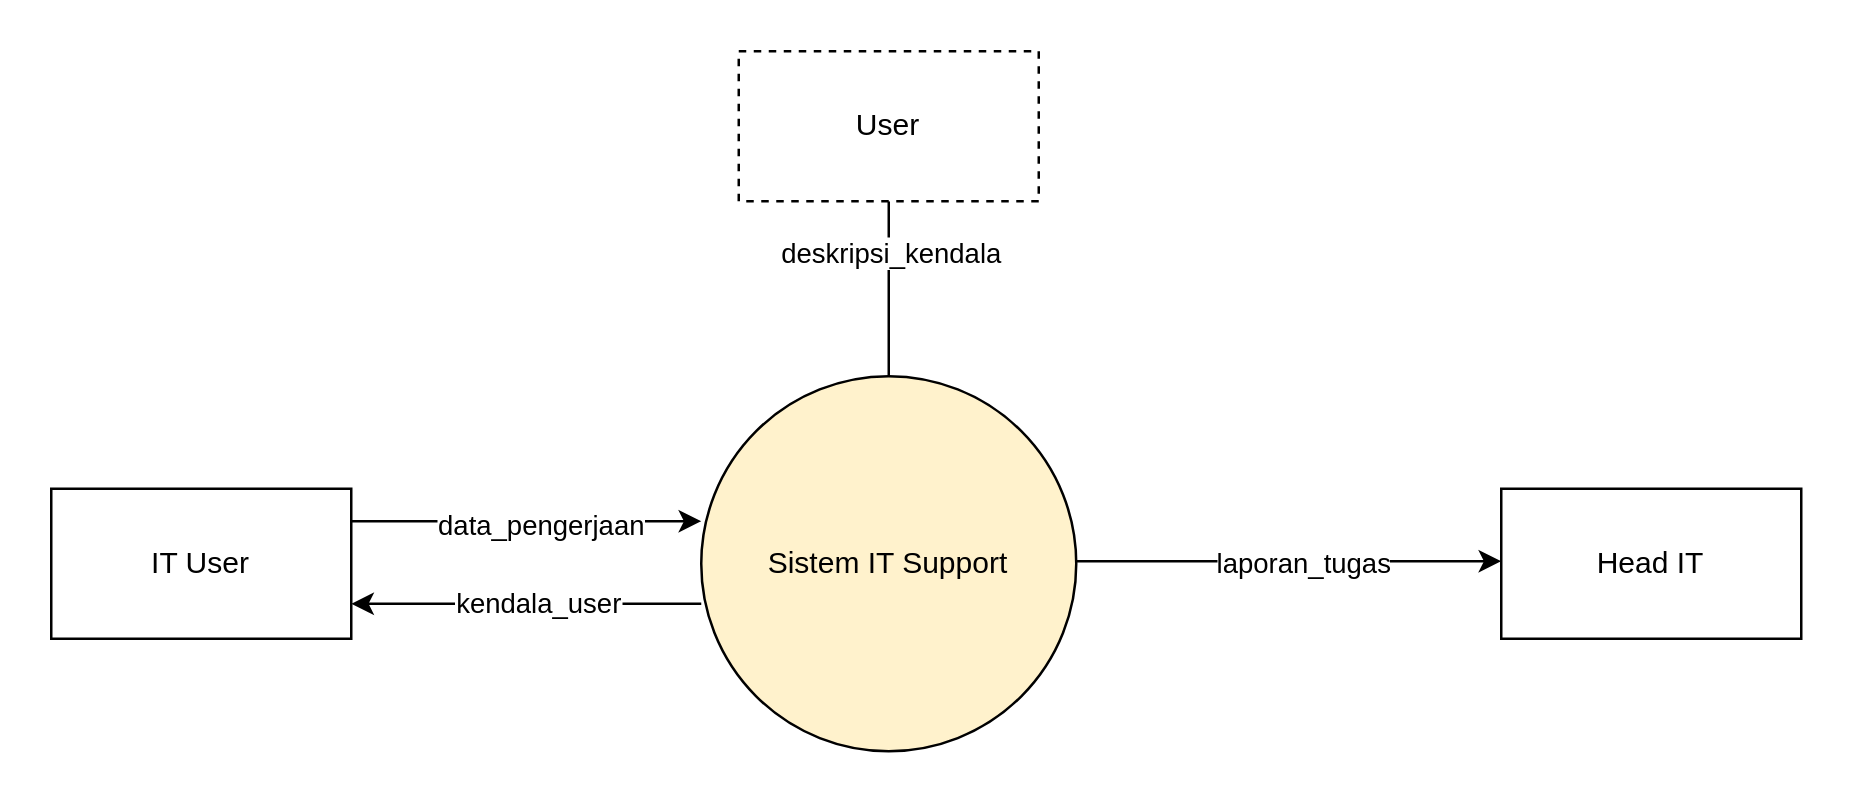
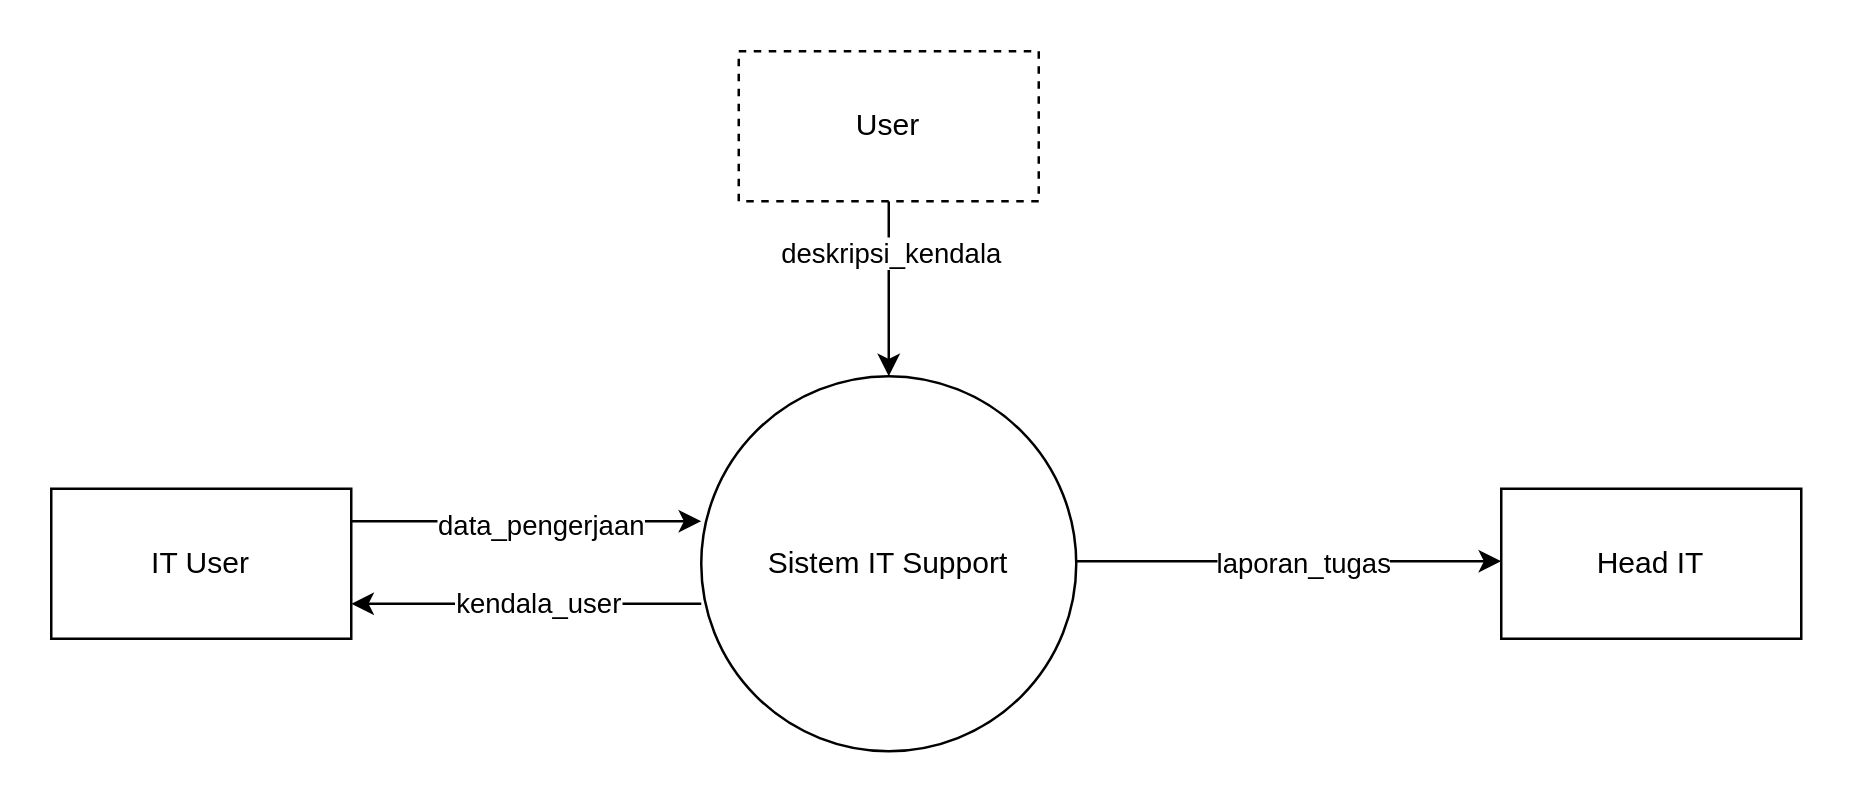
(889, 365) -> (889, 358)
(889, 564) -> (889, 564)
